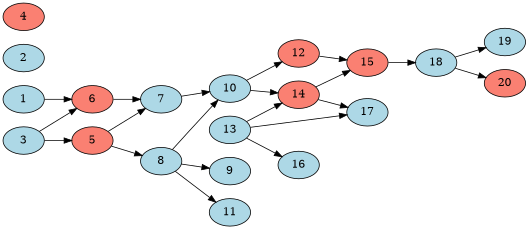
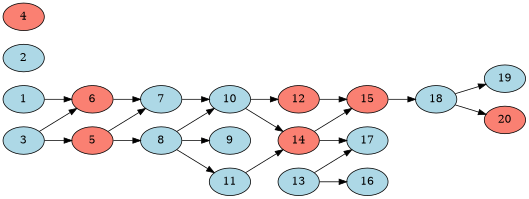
(261, 114) -> (261, 163)
